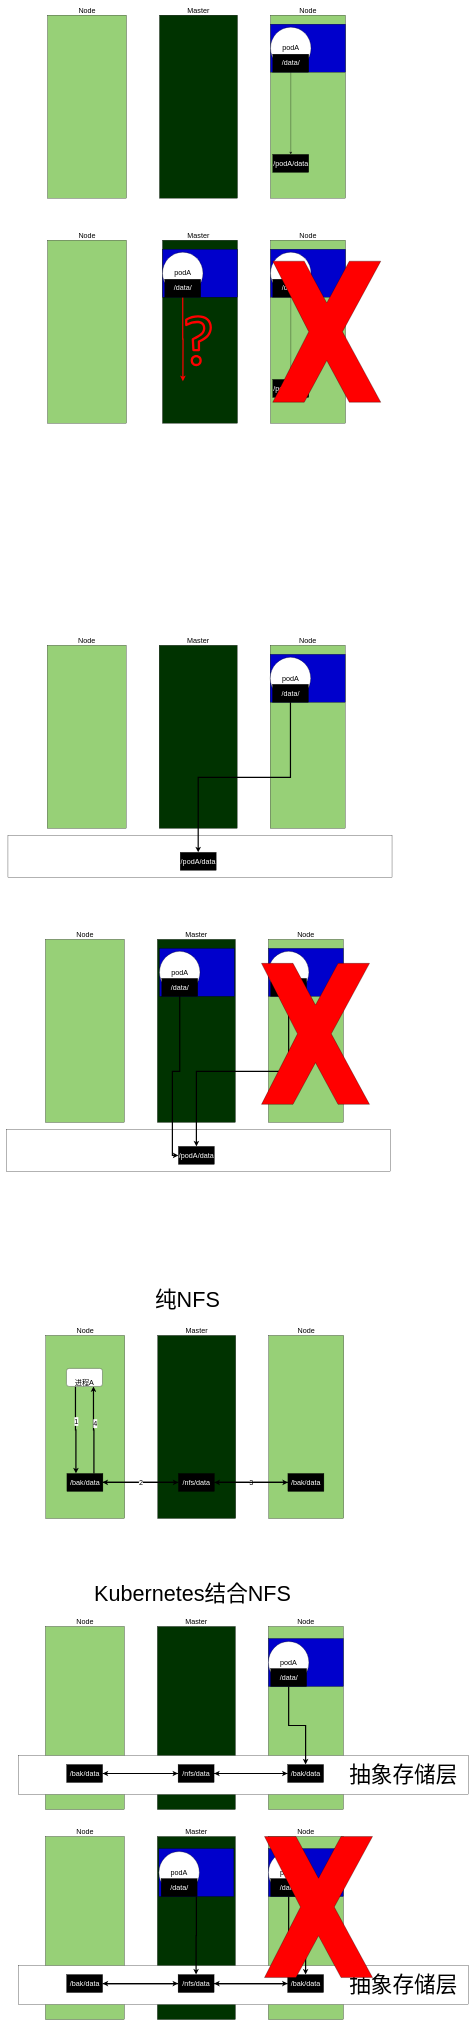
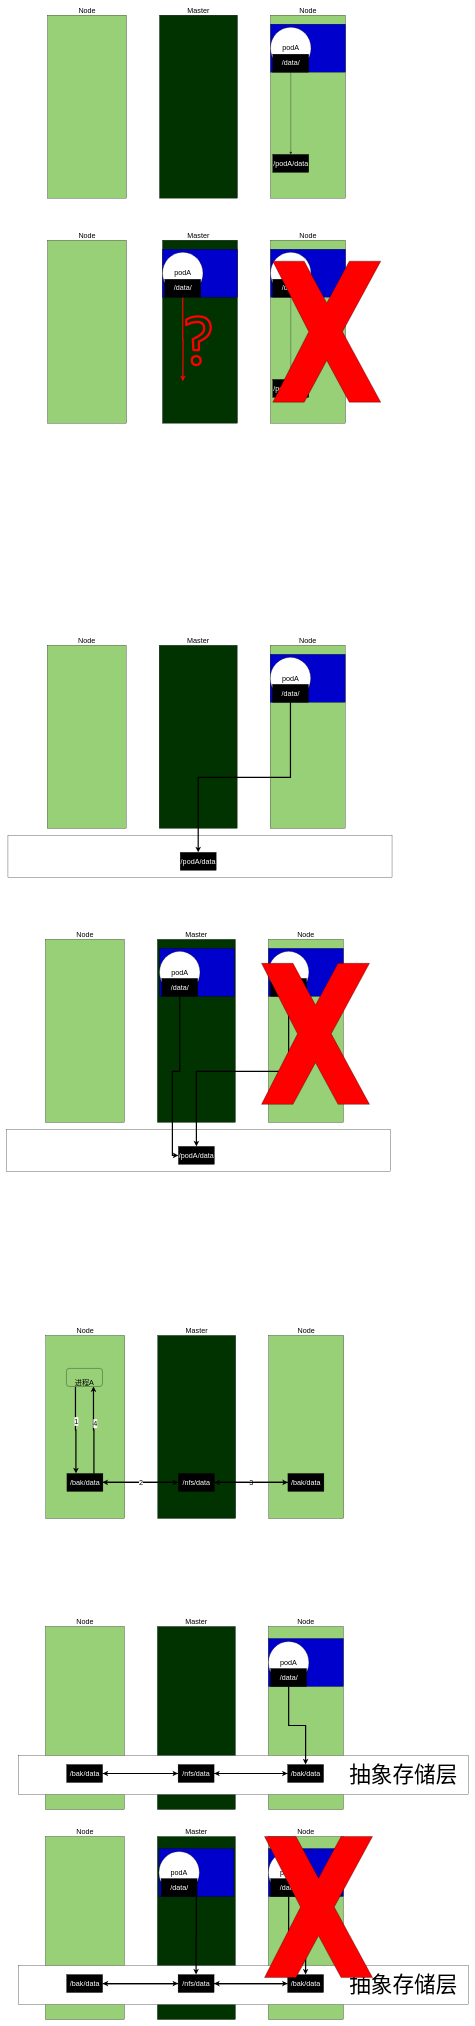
(188, 1299) -> none
(84, 1377) -> (84, 1377)
(193, 1593) -> none
